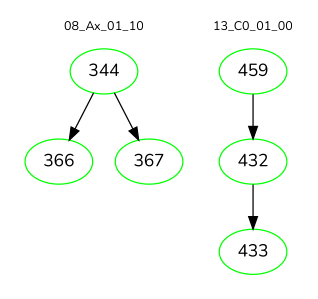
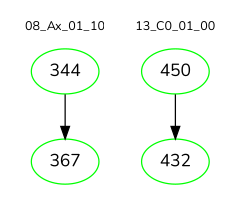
(253, 71) -> (175, 71)
(59, 162) -> none
(253, 252) -> none
